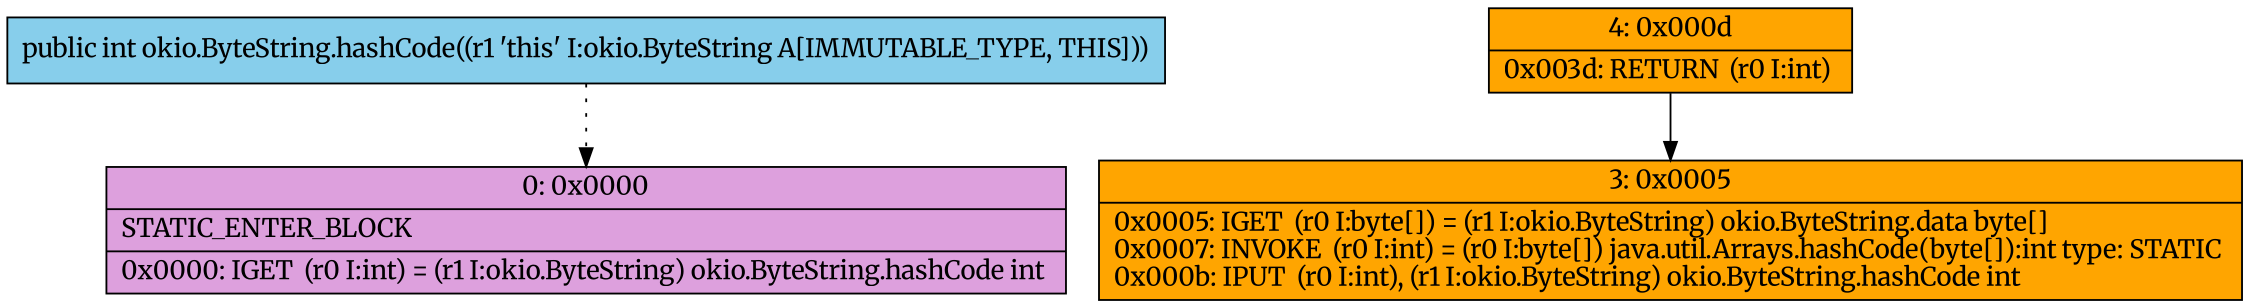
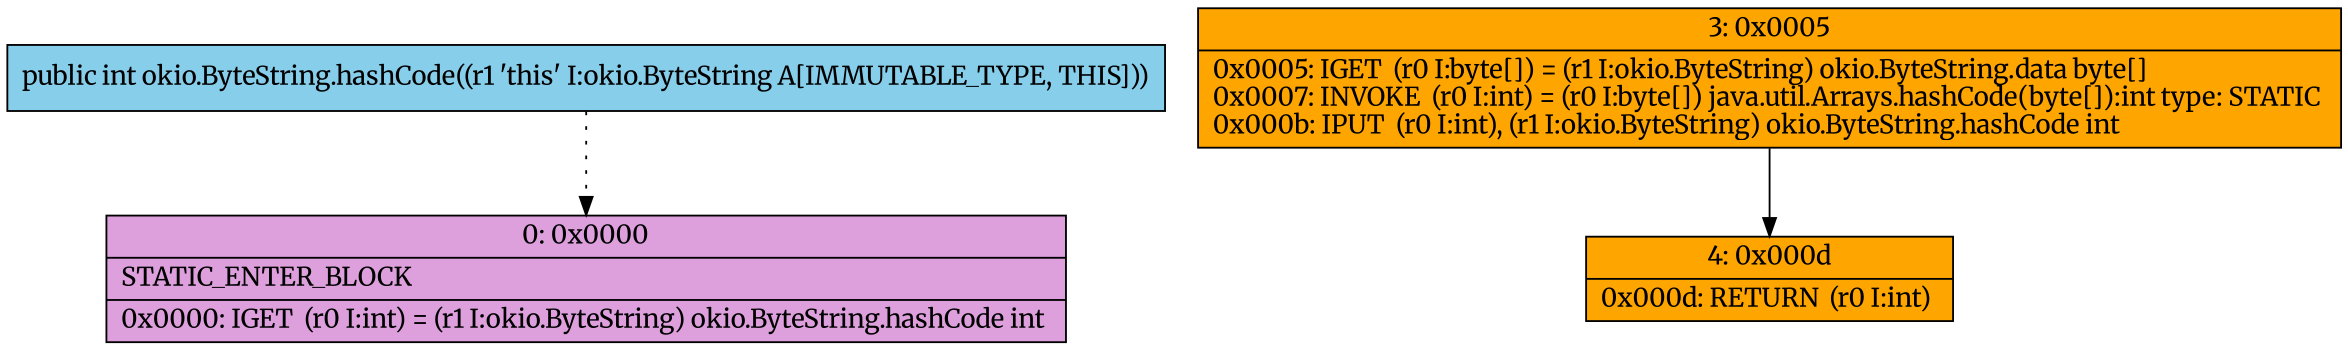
(1671, 71) -> (1770, 299)
(1671, 117) -> (1770, 183)
